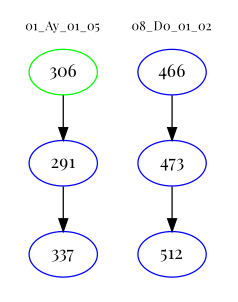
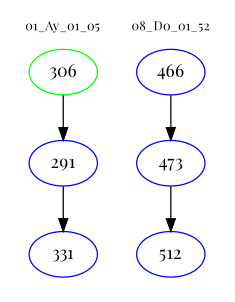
(172, 27) -> (171, 27)
(63, 254) -> (63, 254)
